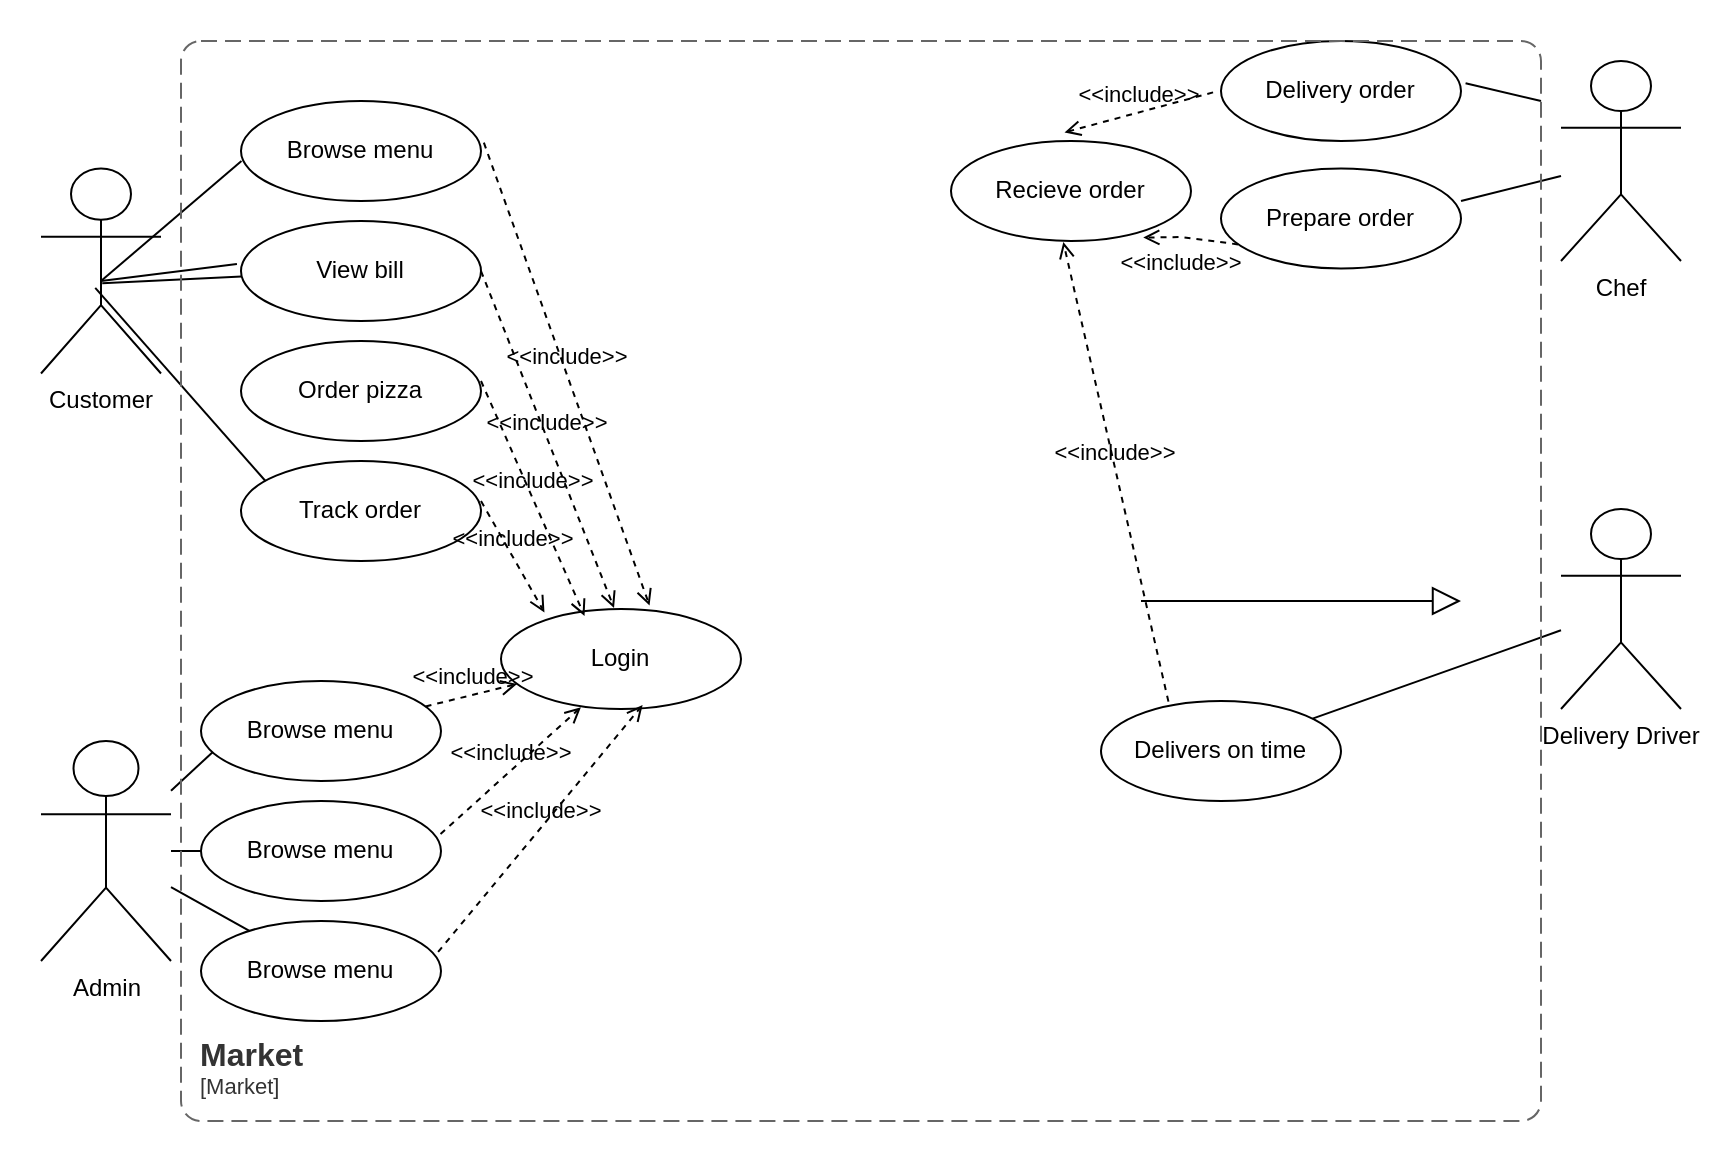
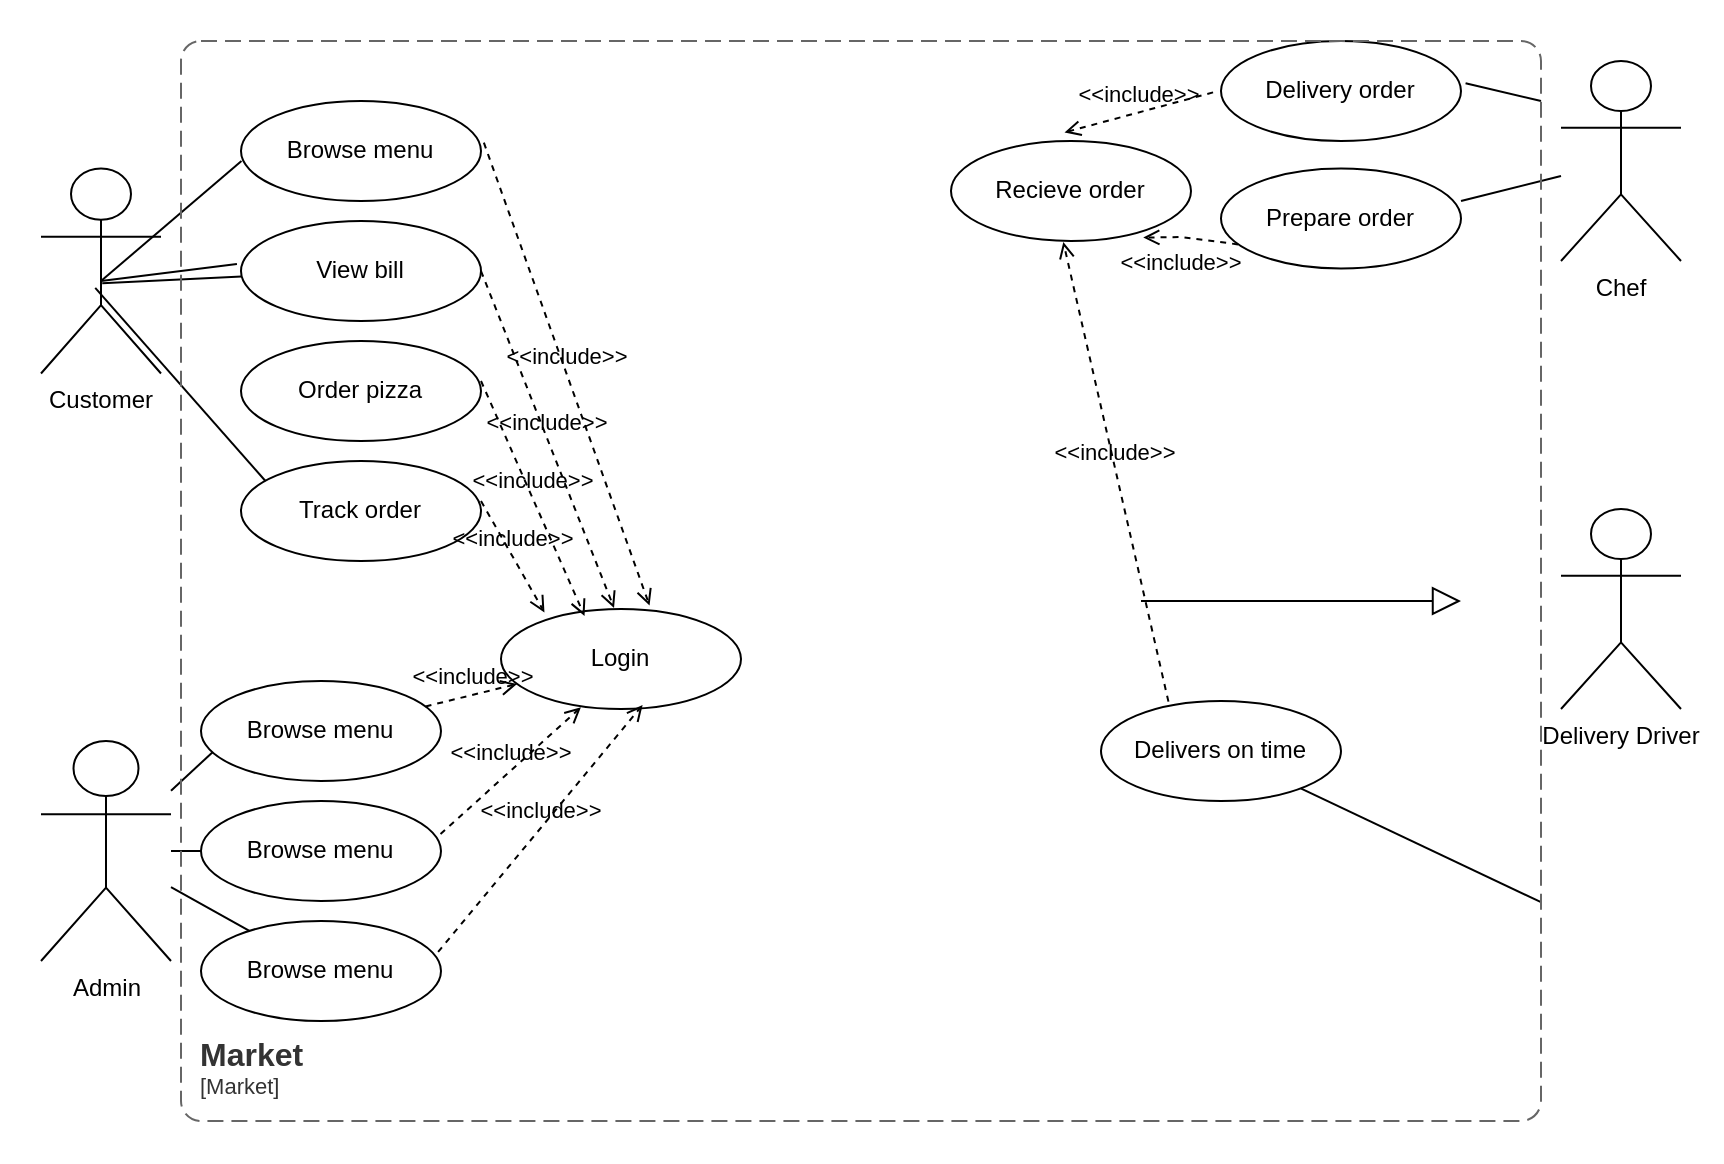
(1436, 675) -> (1420, 845)
